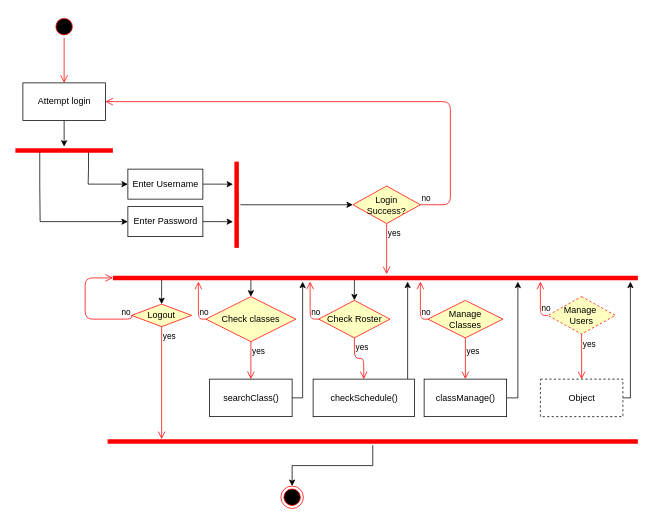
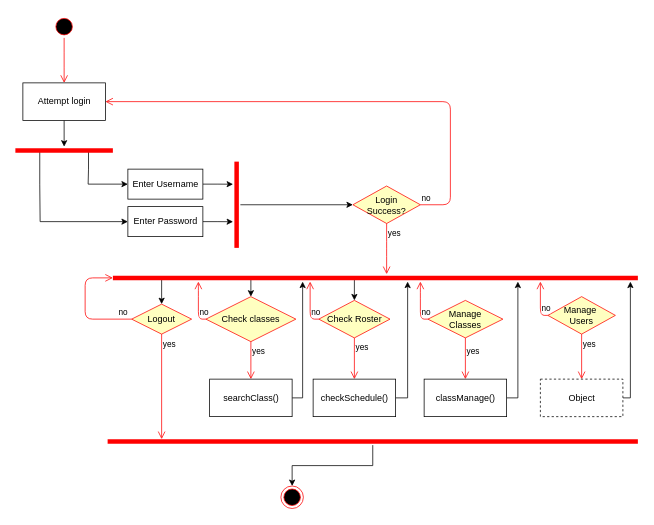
(162, 315) -> (162, 319)
(582, 315) -> (582, 315)
(364, 398) -> (354, 398)
